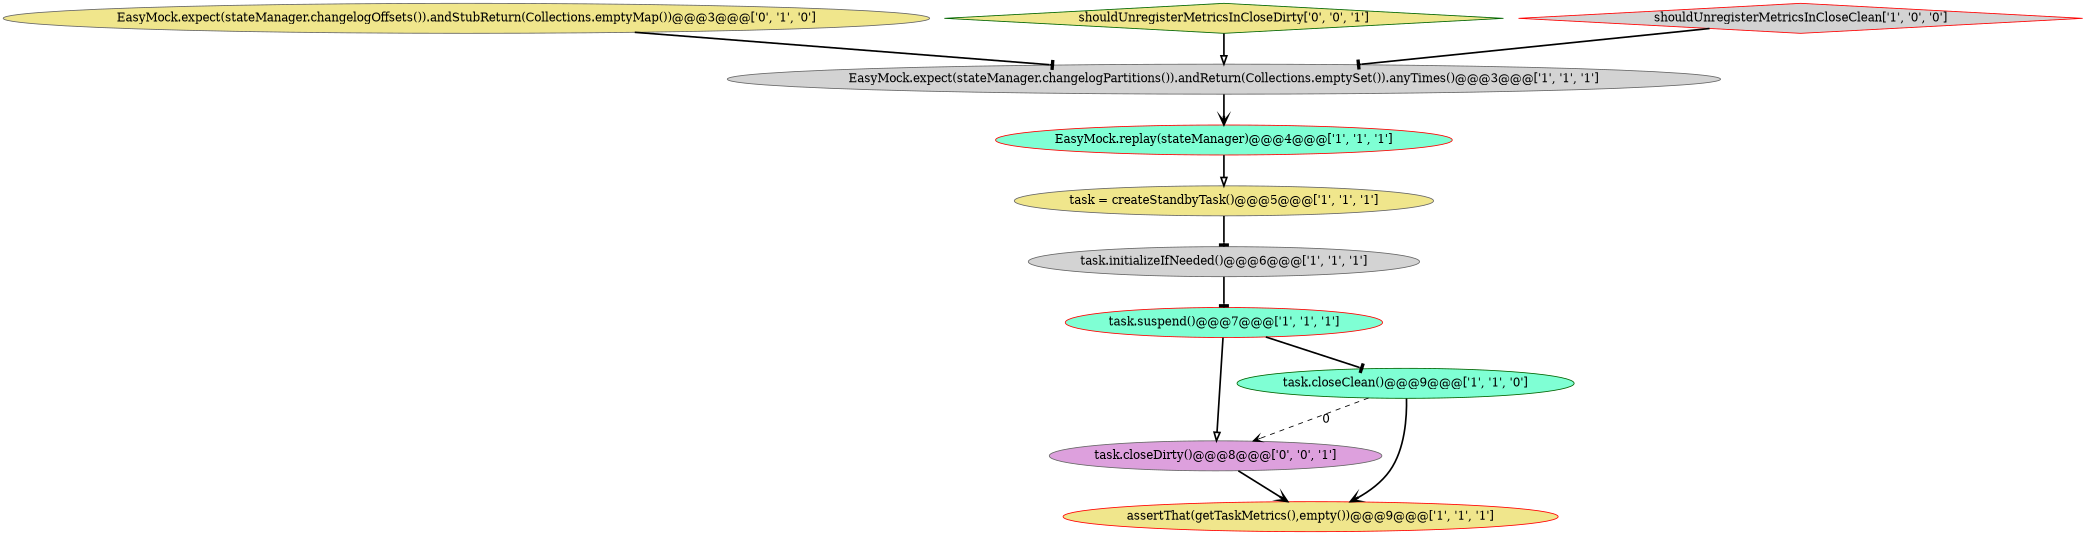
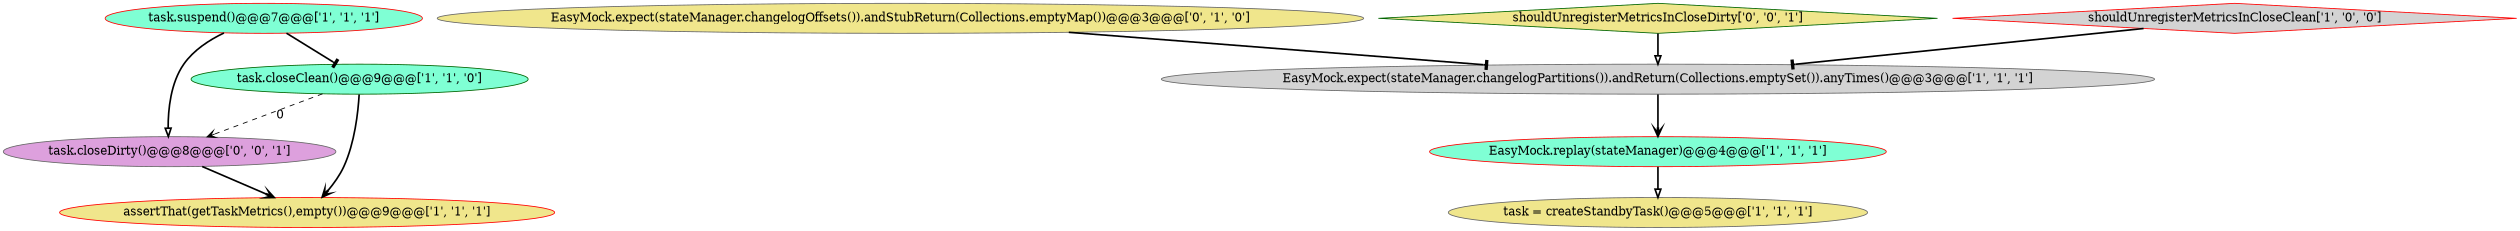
(1224, 262) -> none
